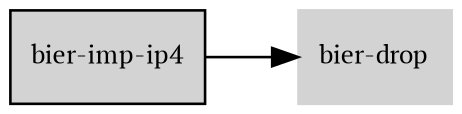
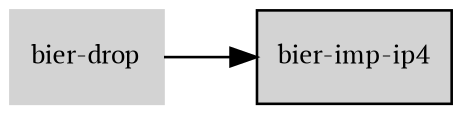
(239, 57) -> (197, 57)
